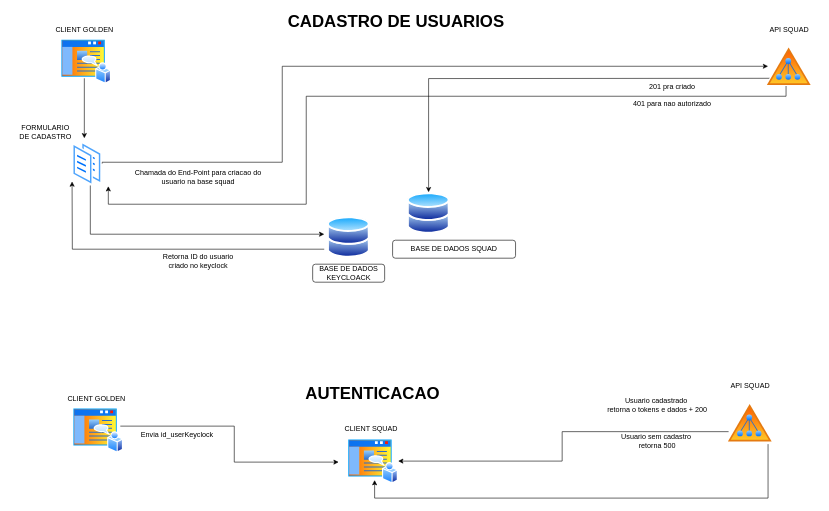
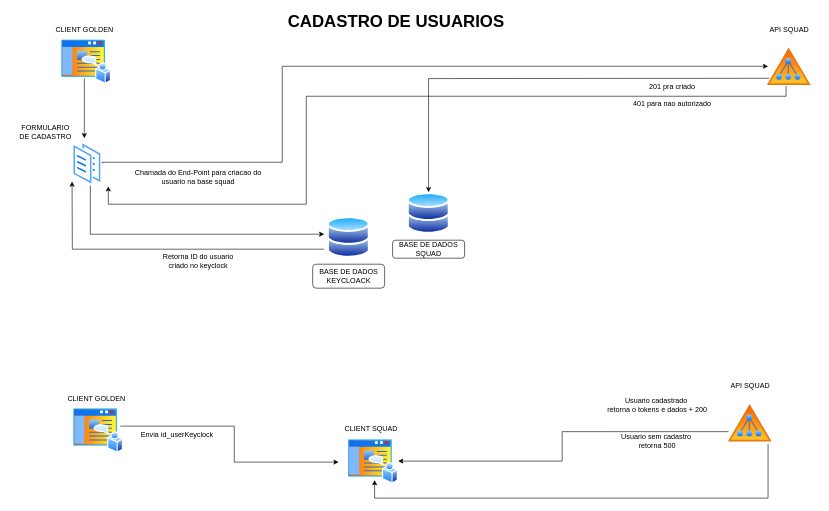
(454, 249) -> (429, 249)
(349, 273) -> (349, 276)
(373, 393) -> none
